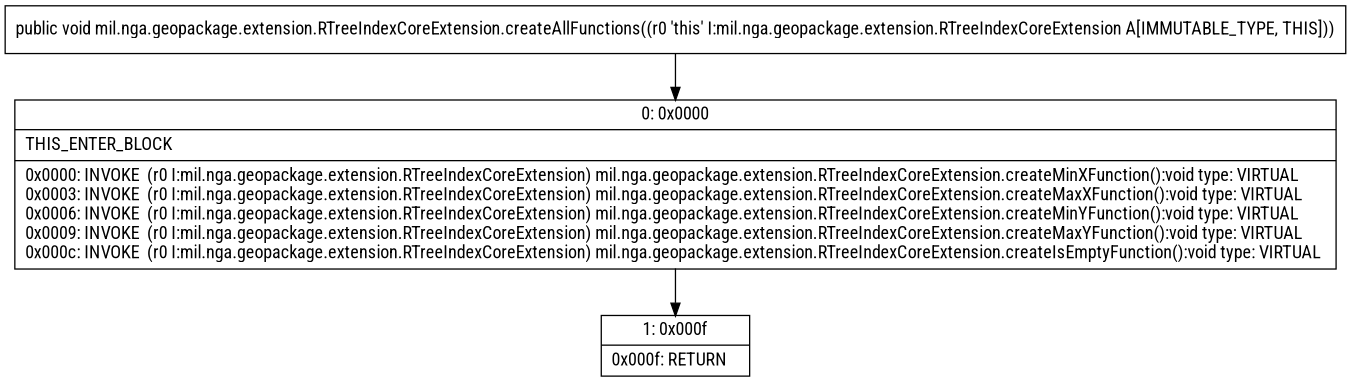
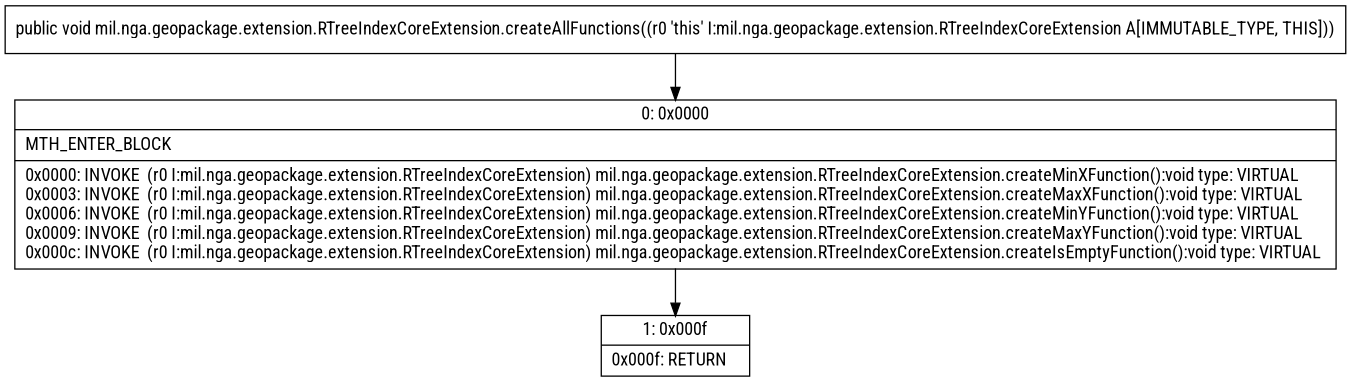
(99, 145) -> (99, 145)
